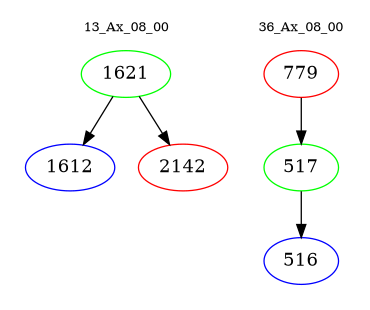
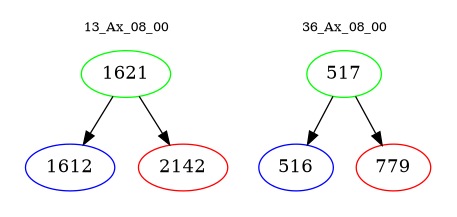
(301, 114) -> (366, 115)
